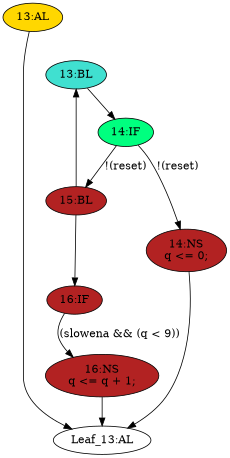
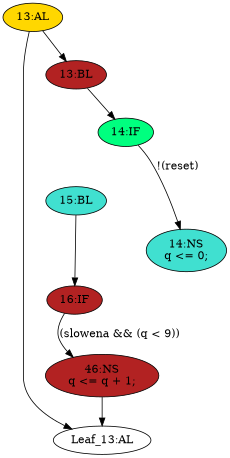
(76, 75) -> (76, 75)
(76, 142) -> (52, 43)
(103, 163) -> none
(76, 201) -> (76, 201)
(186, 250) -> (186, 250)
(183, 357) -> none
(102, 376) -> (102, 376)
